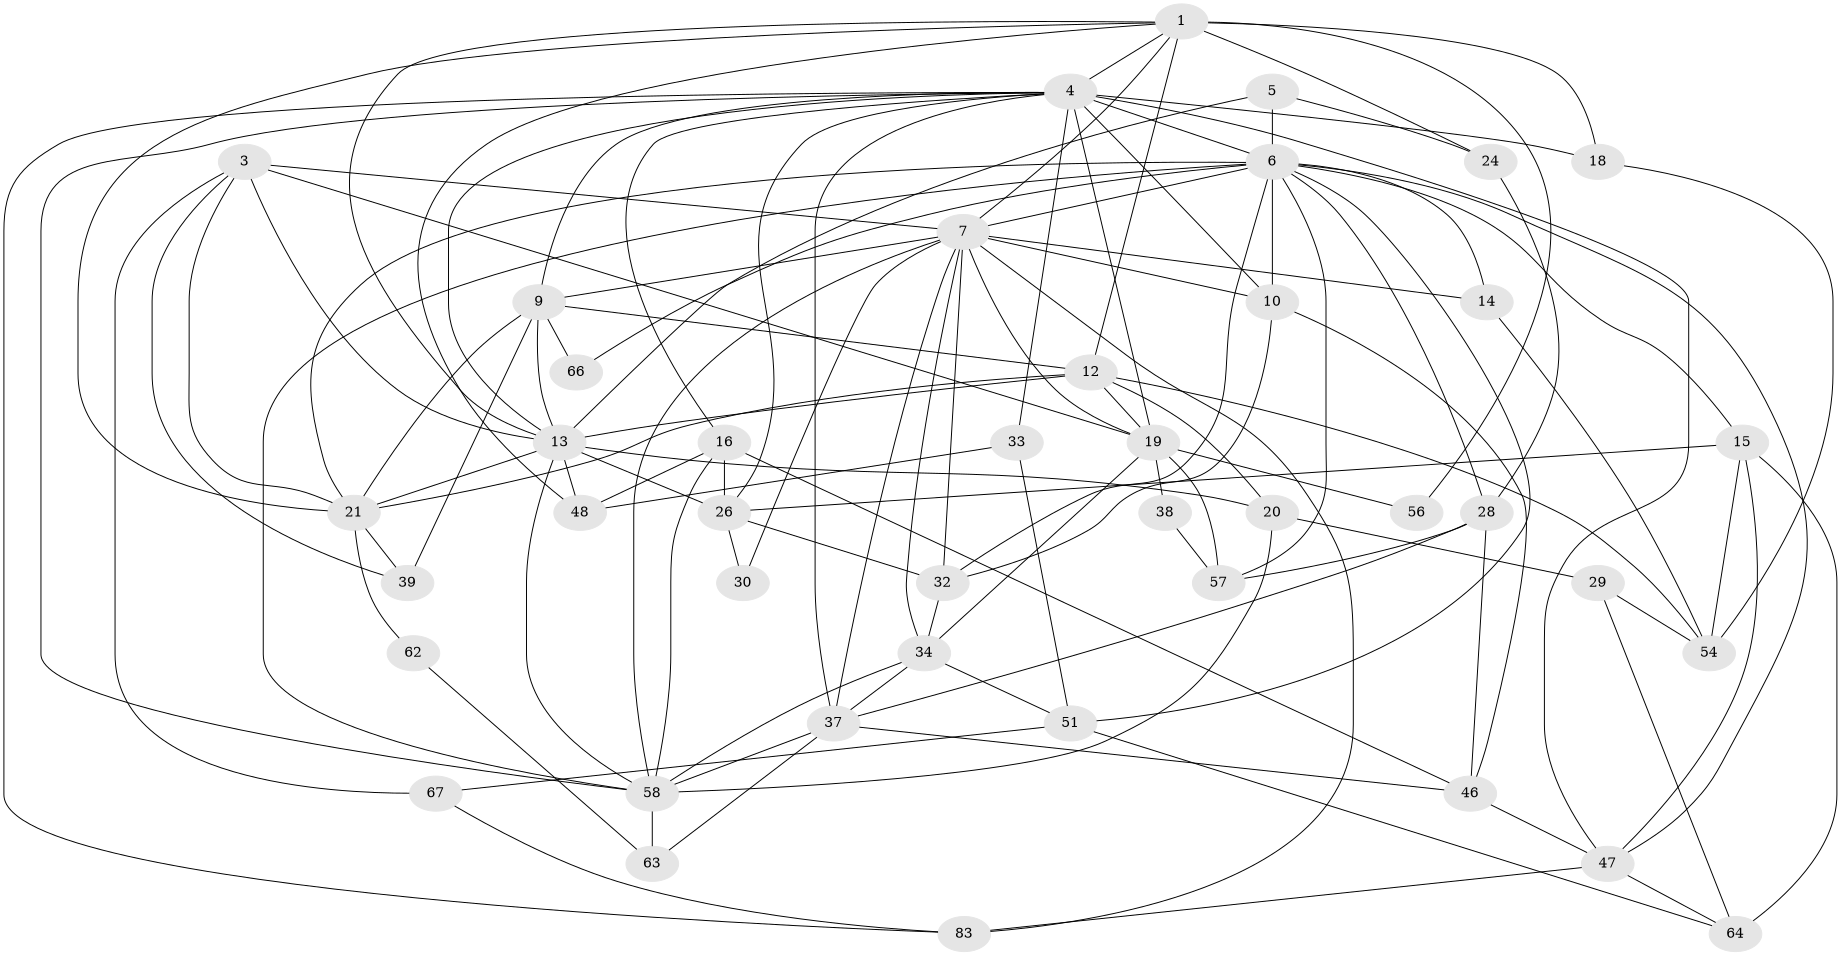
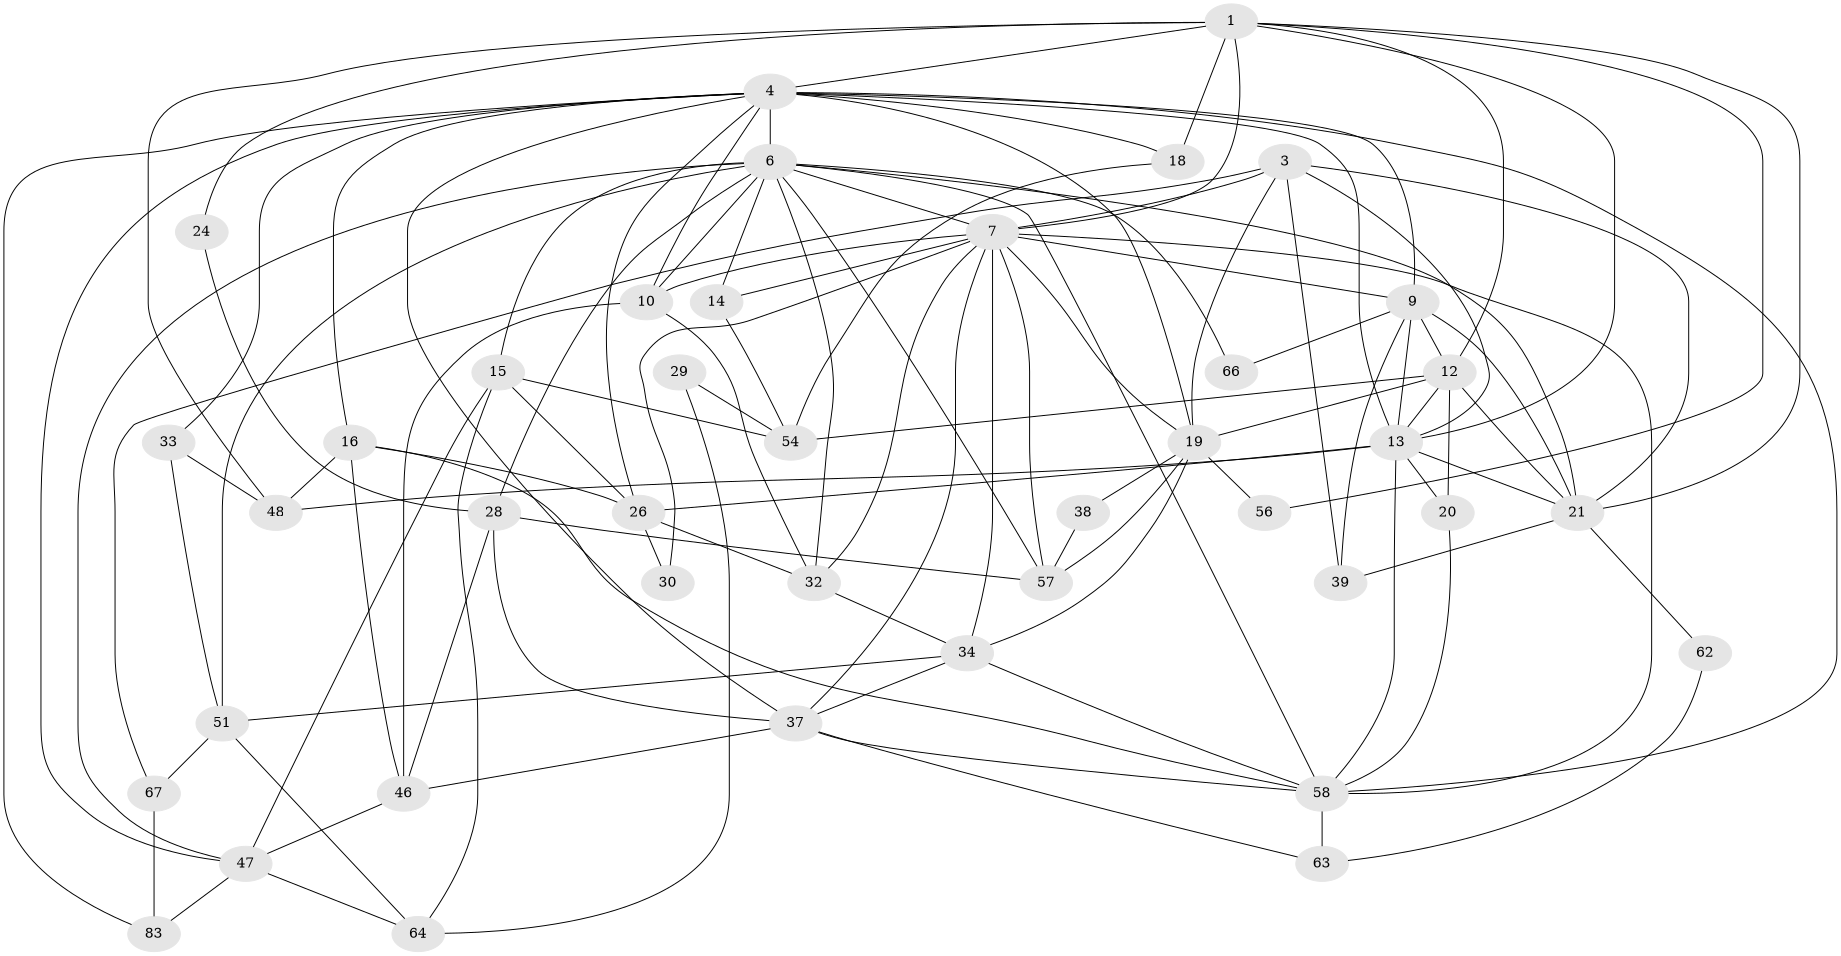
(1272, 92) -> none
(1435, 548) -> none
(1353, 625) -> (1030, 406)
